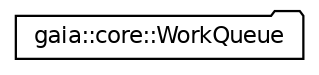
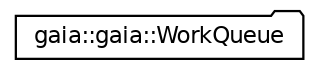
(160, 37) -> (160, 37)
